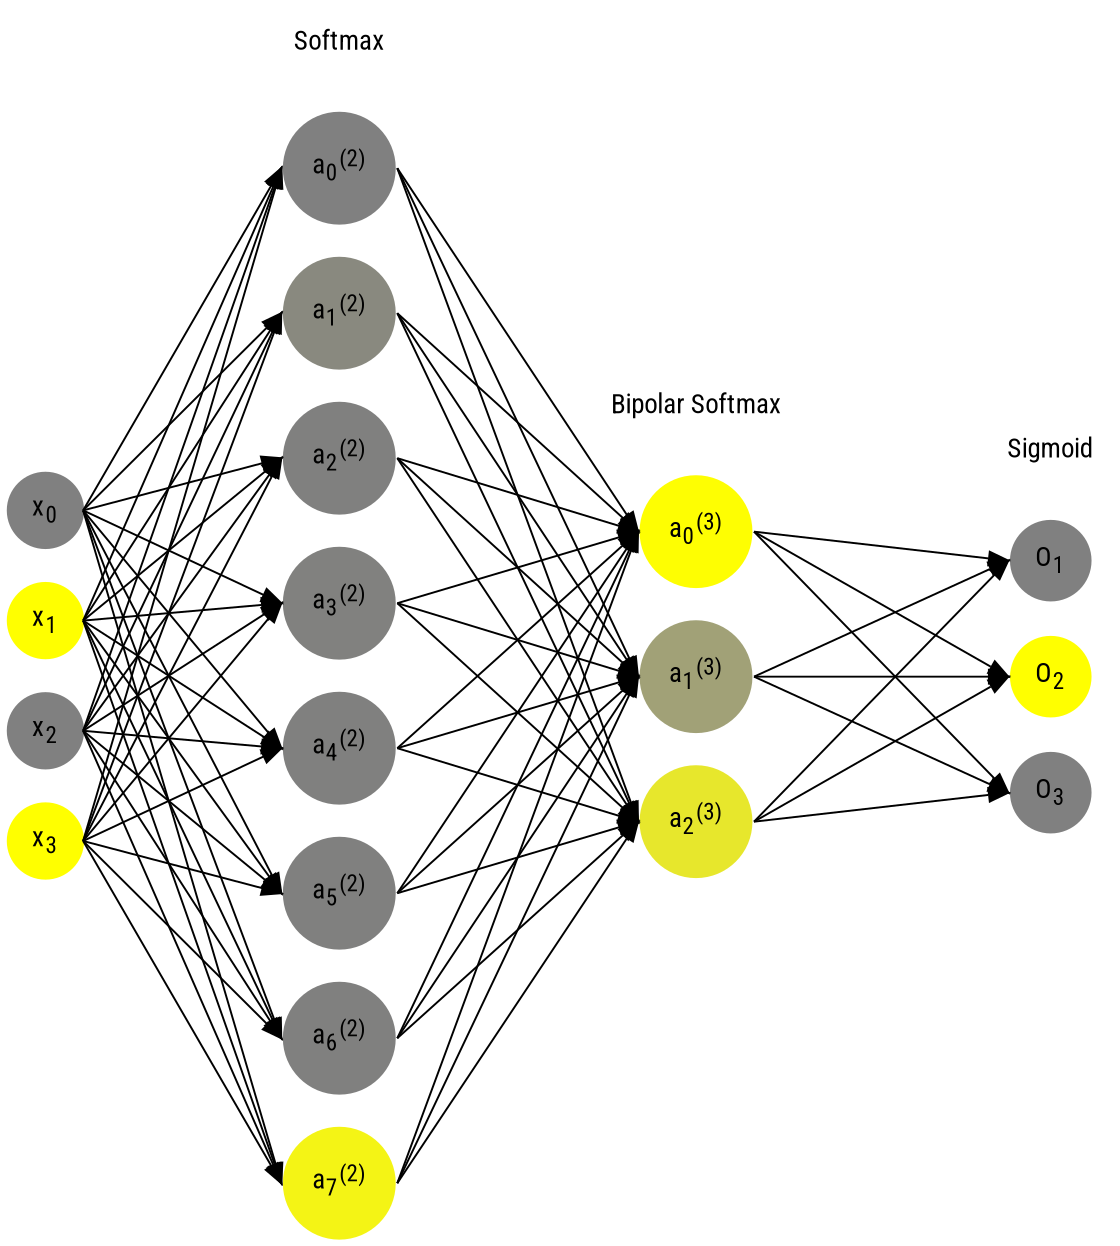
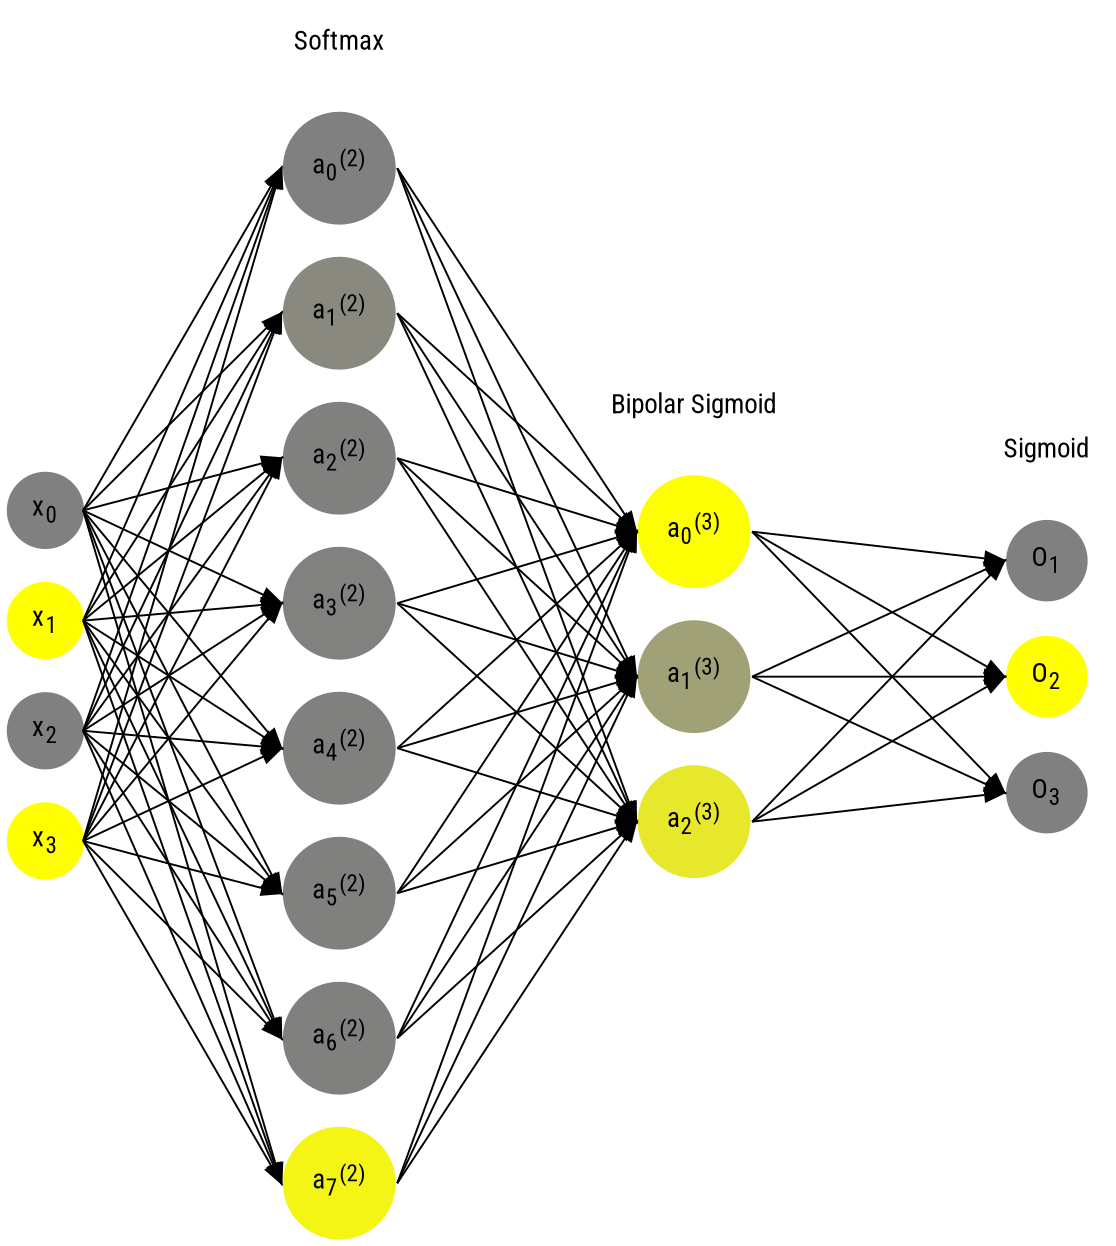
(696, 406) -> (694, 406)
